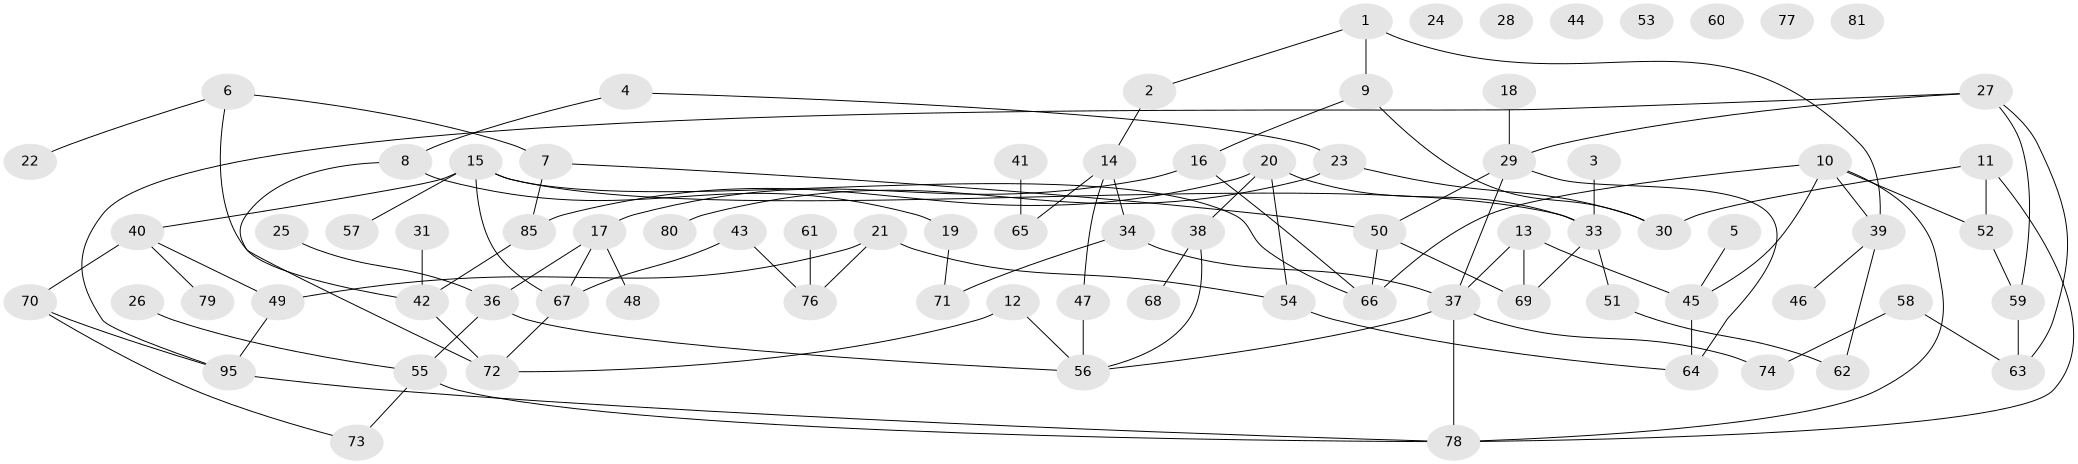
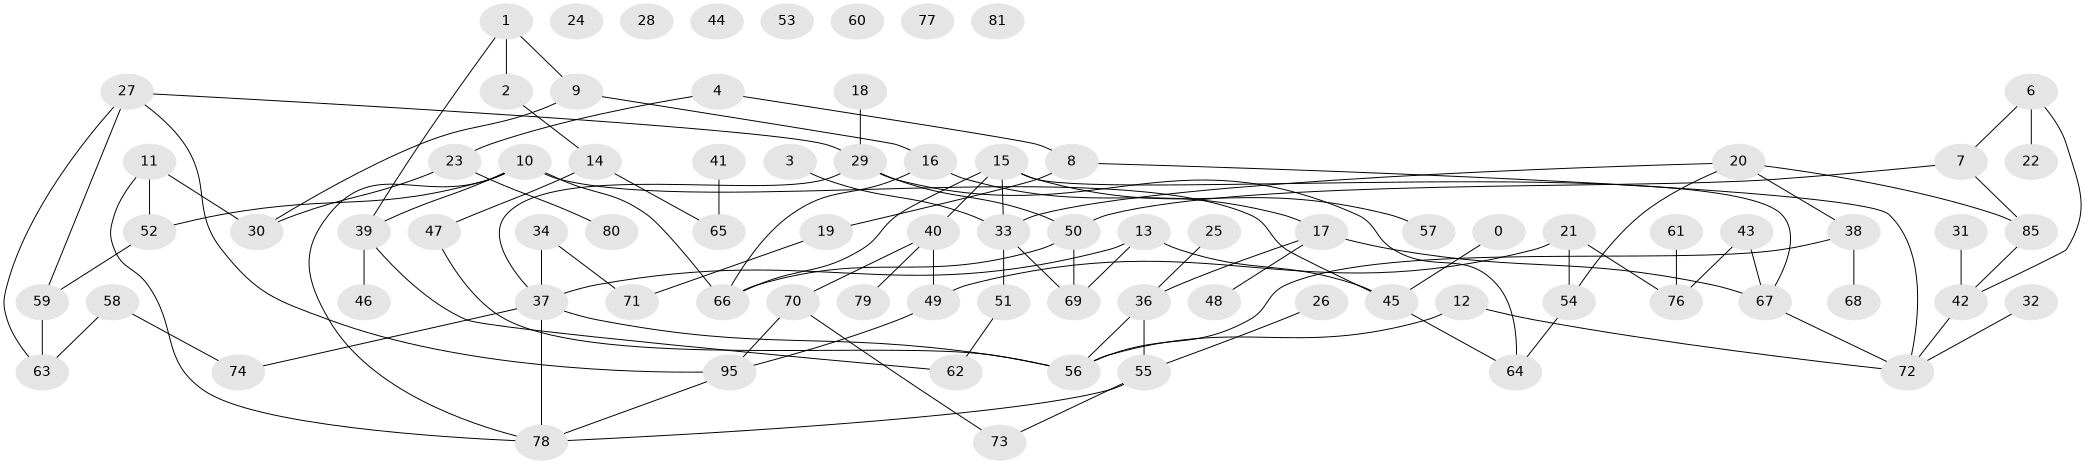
(1119, 197) -> none
(1735, 232) -> (1499, 232)
none -> (2031, 302)
